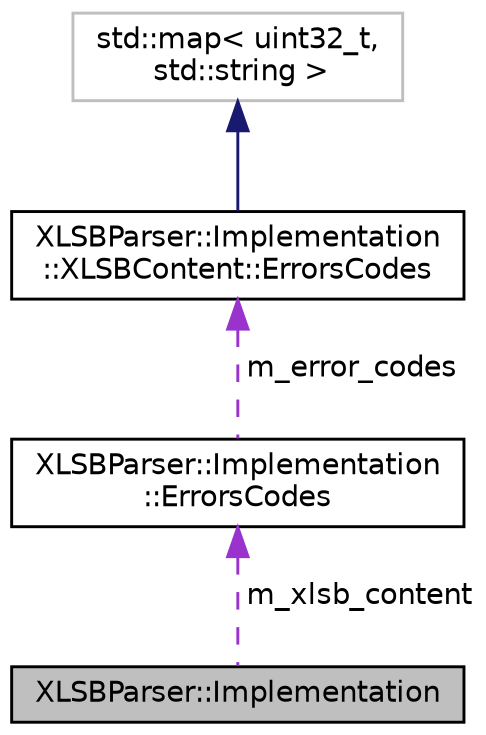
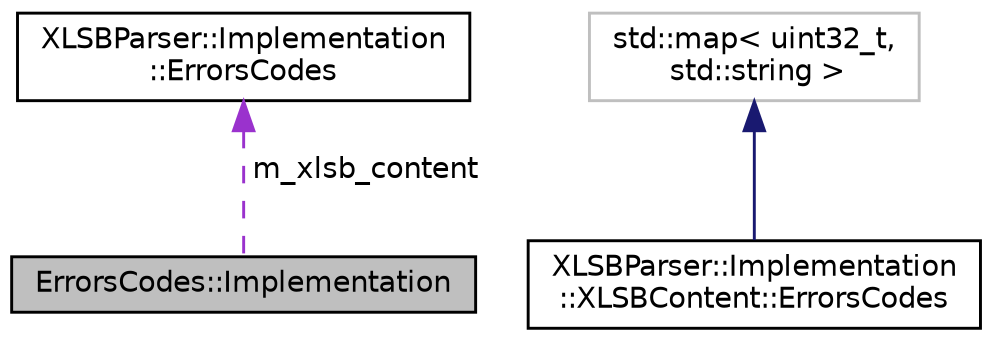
(238, 384) -> none
(238, 694) -> (244, 285)
